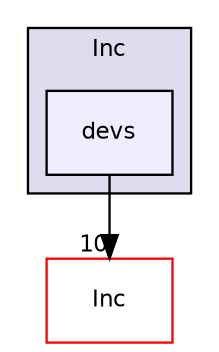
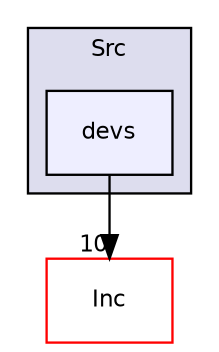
(110, 50) -> (110, 50)
